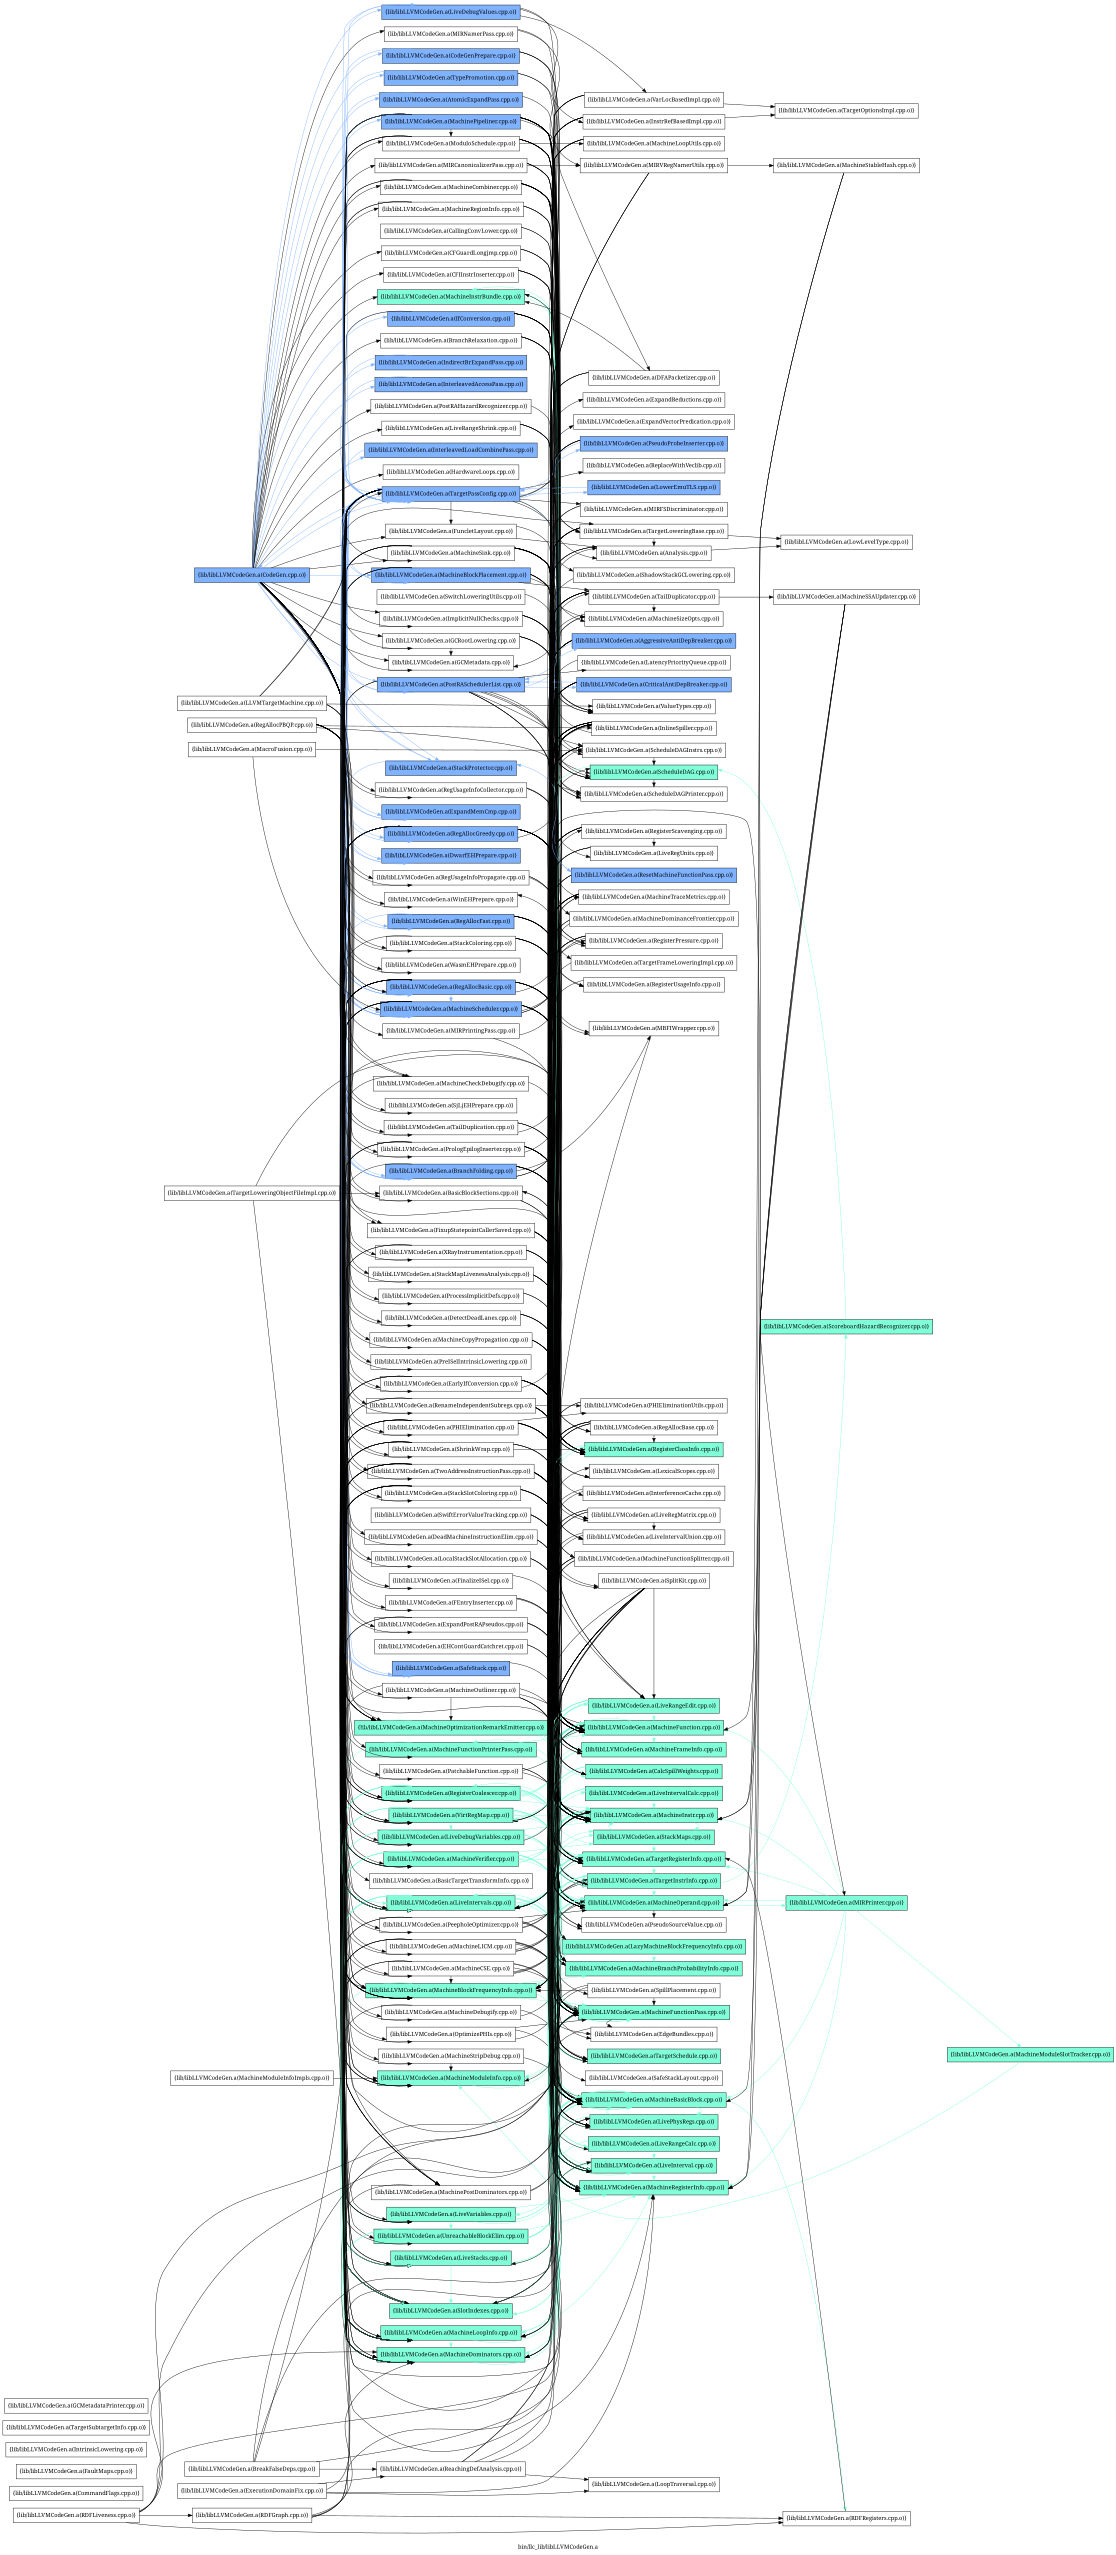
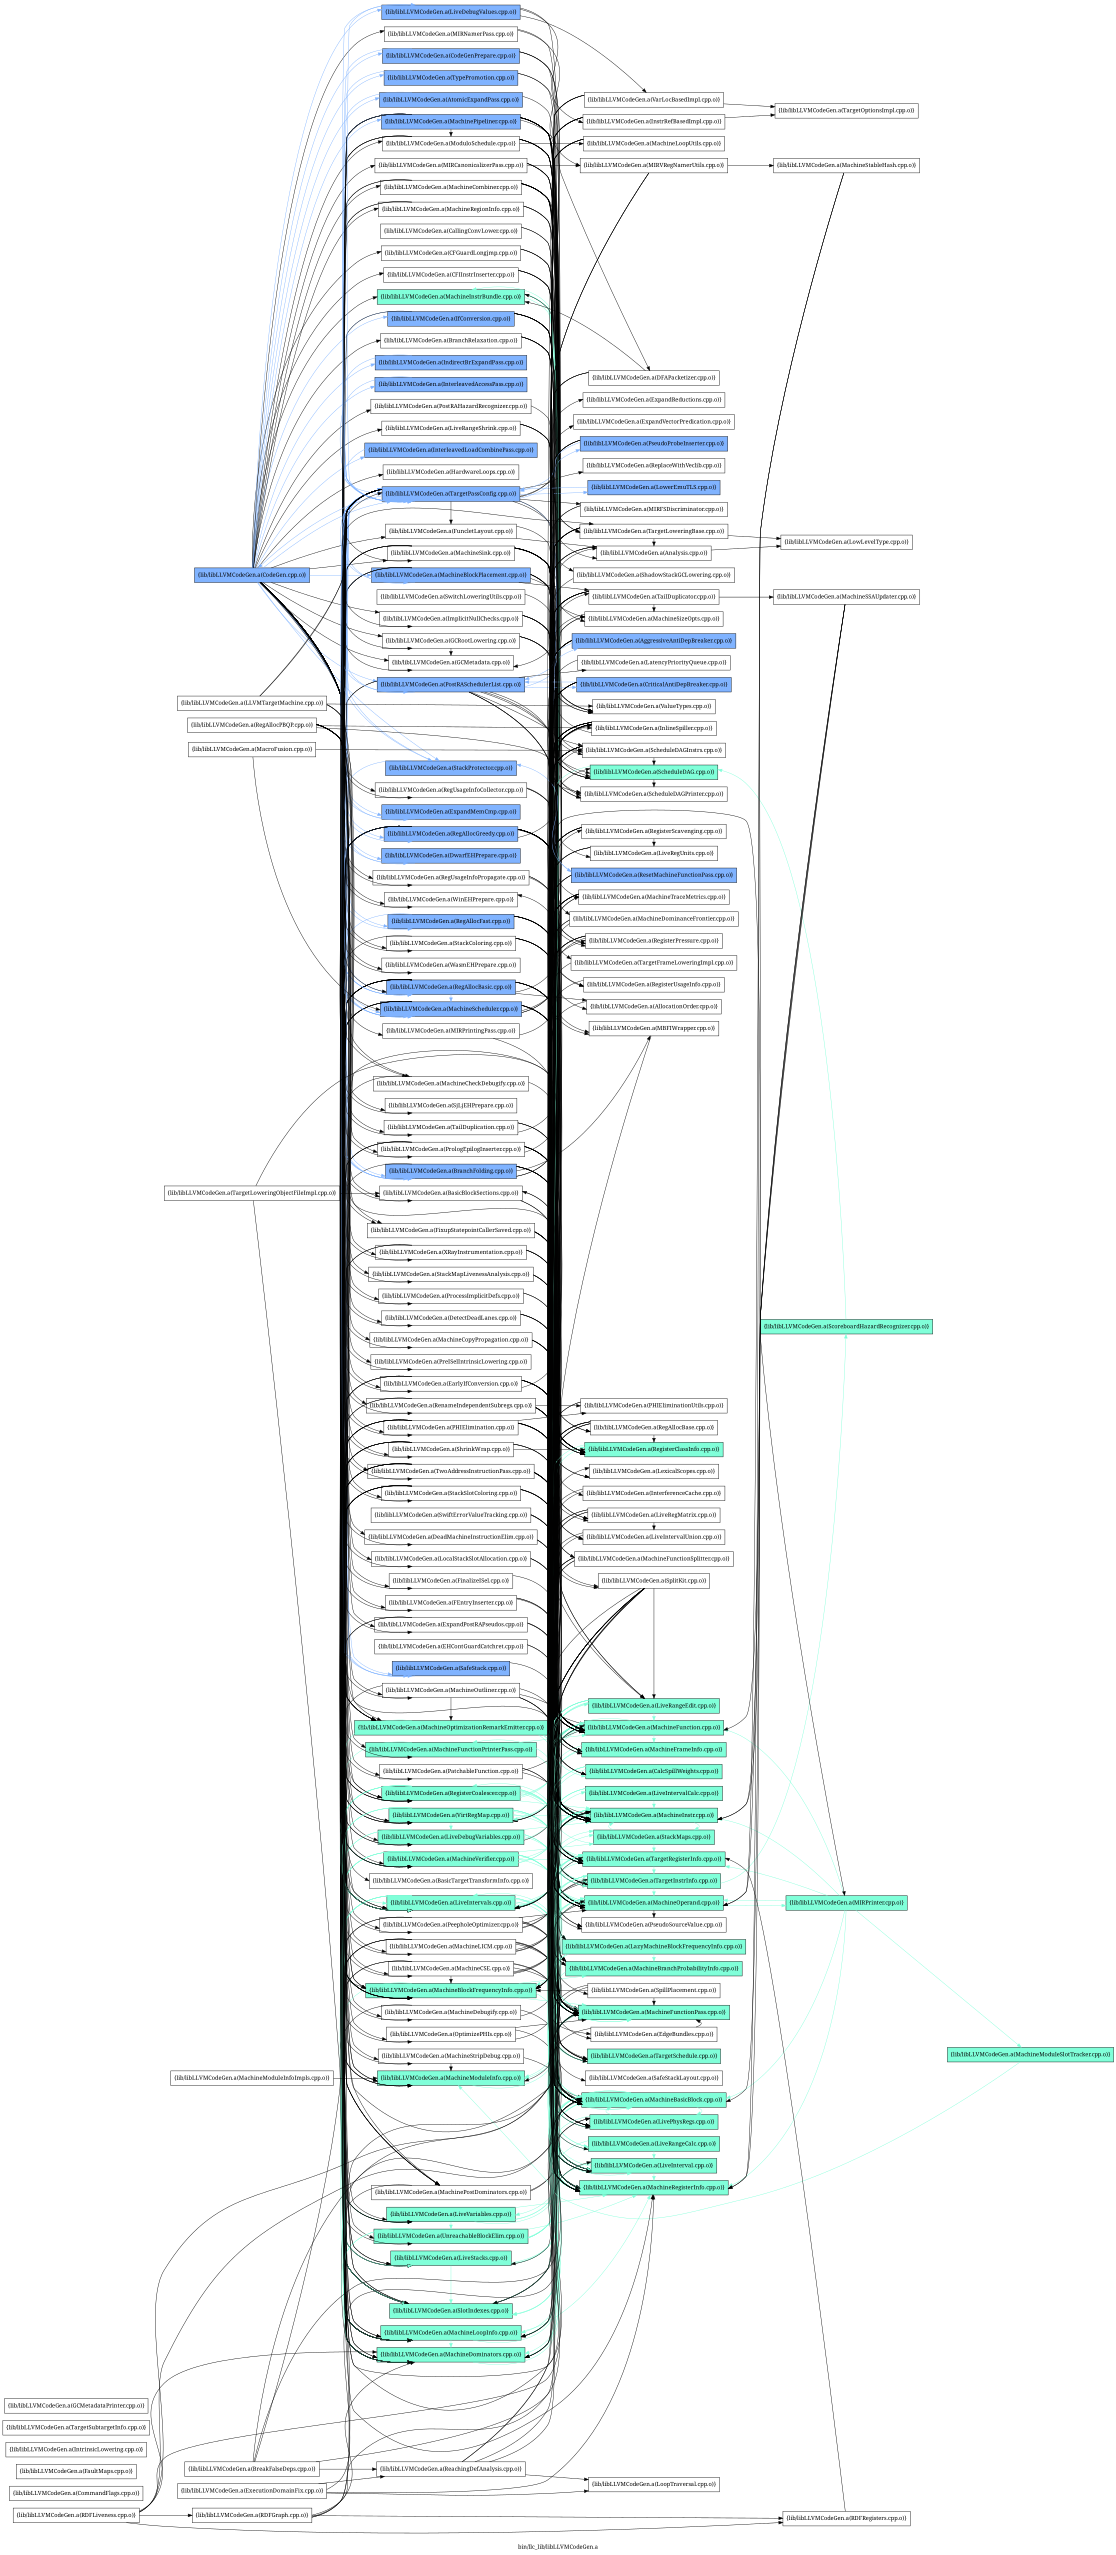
none -> (654, 1007)
(608, 2022) -> (700, 2025)
(813, 2292) -> (555, 2211)
